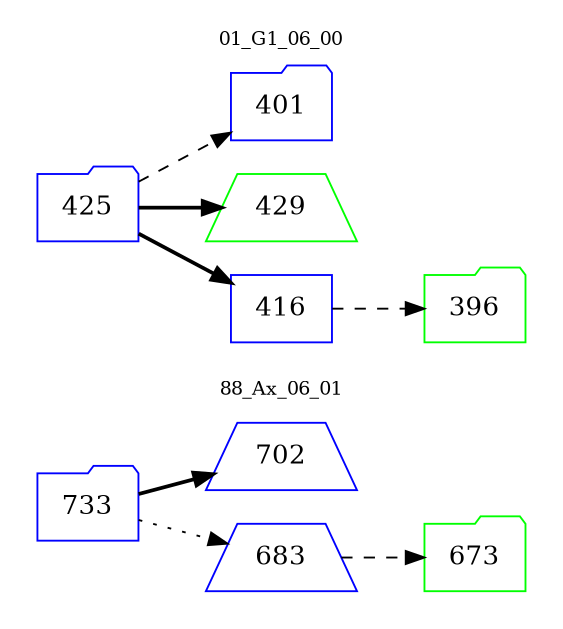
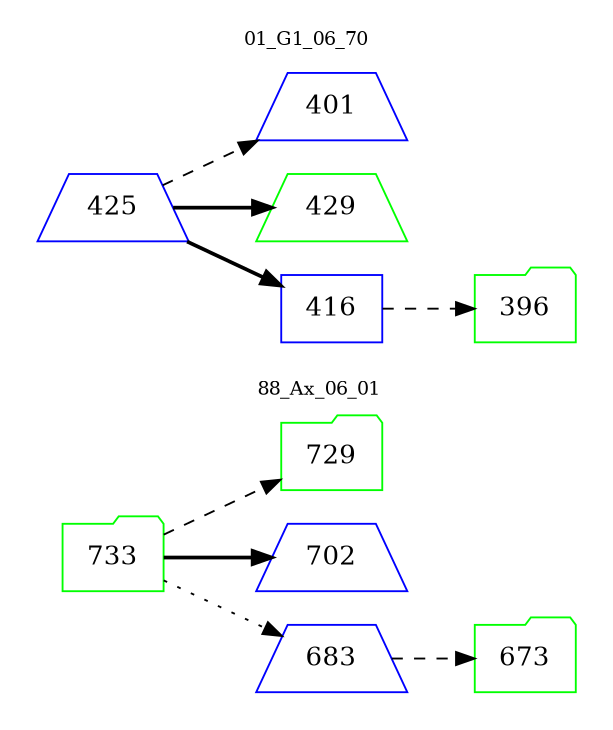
(281, 40) -> (307, 40)
(281, 107) -> (332, 107)
(88, 208) -> (113, 208)
none -> (332, 456)
(88, 507) -> (113, 558)
